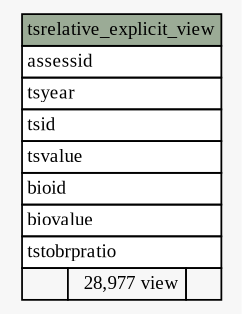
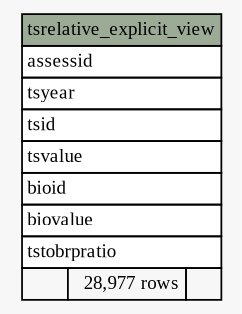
(132, 283) -> (132, 283)
